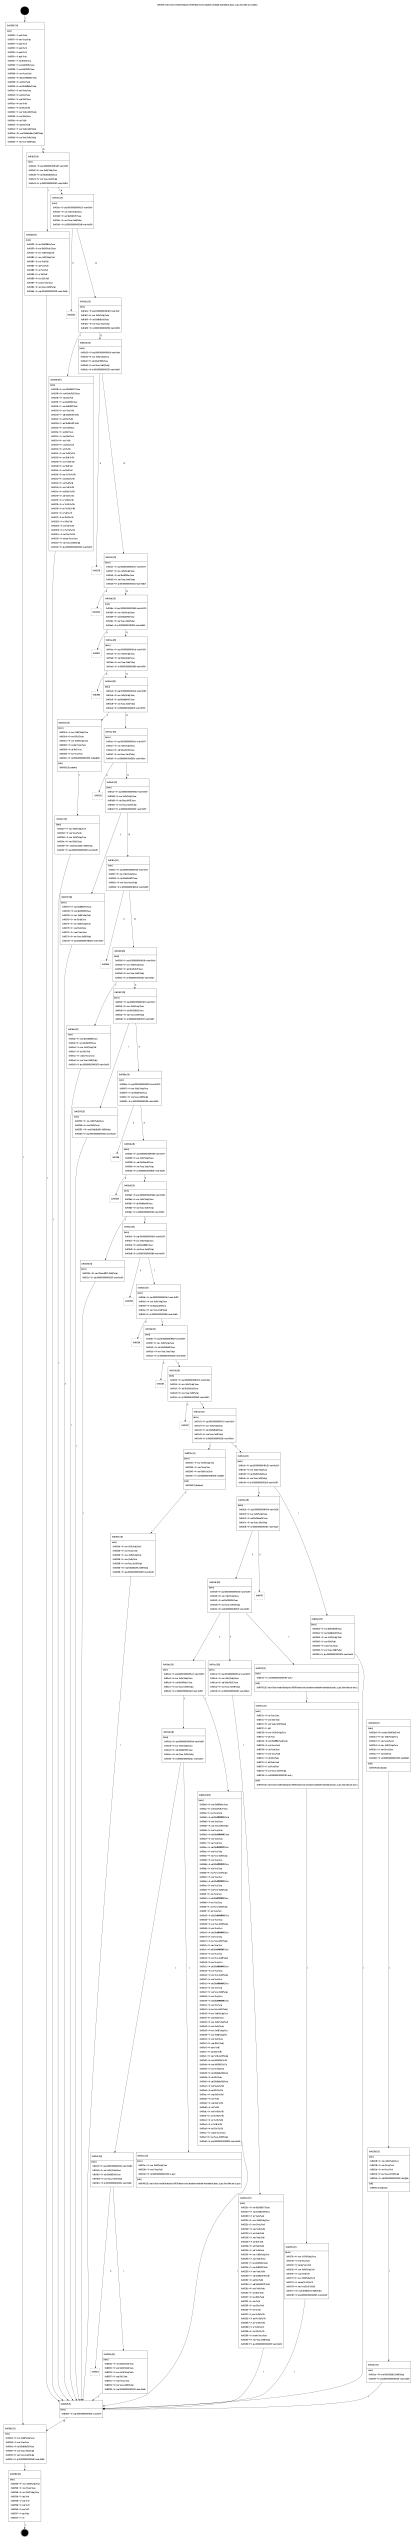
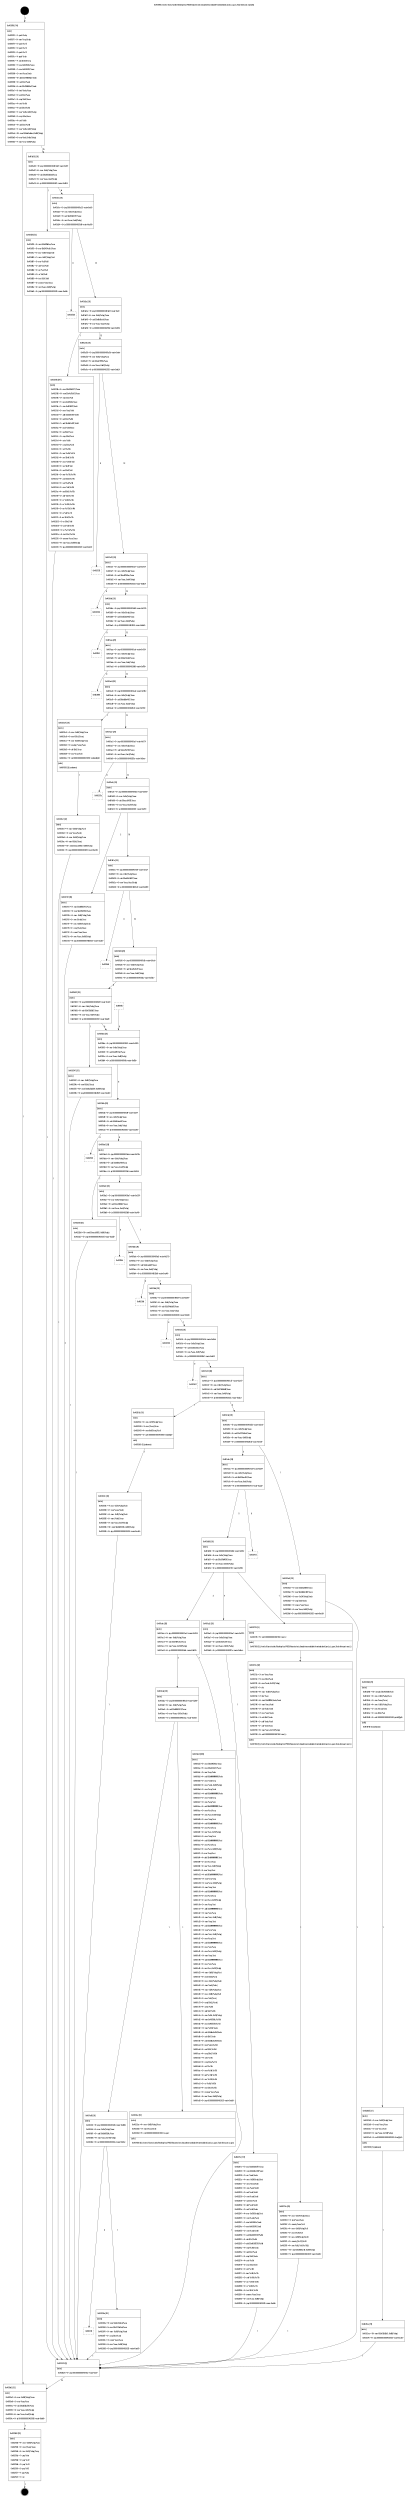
(88, 1047) -> none
(126, 1129) -> (119, 1019)
